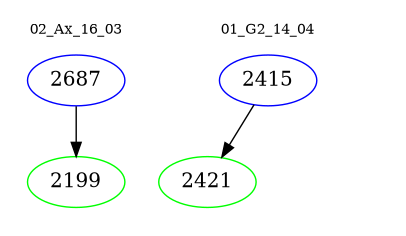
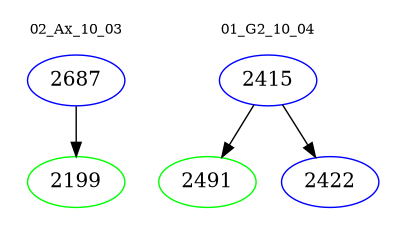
(76, 30) -> (76, 30)
(268, 30) -> (268, 30)
(207, 182) -> (207, 182)
none -> (330, 182)
